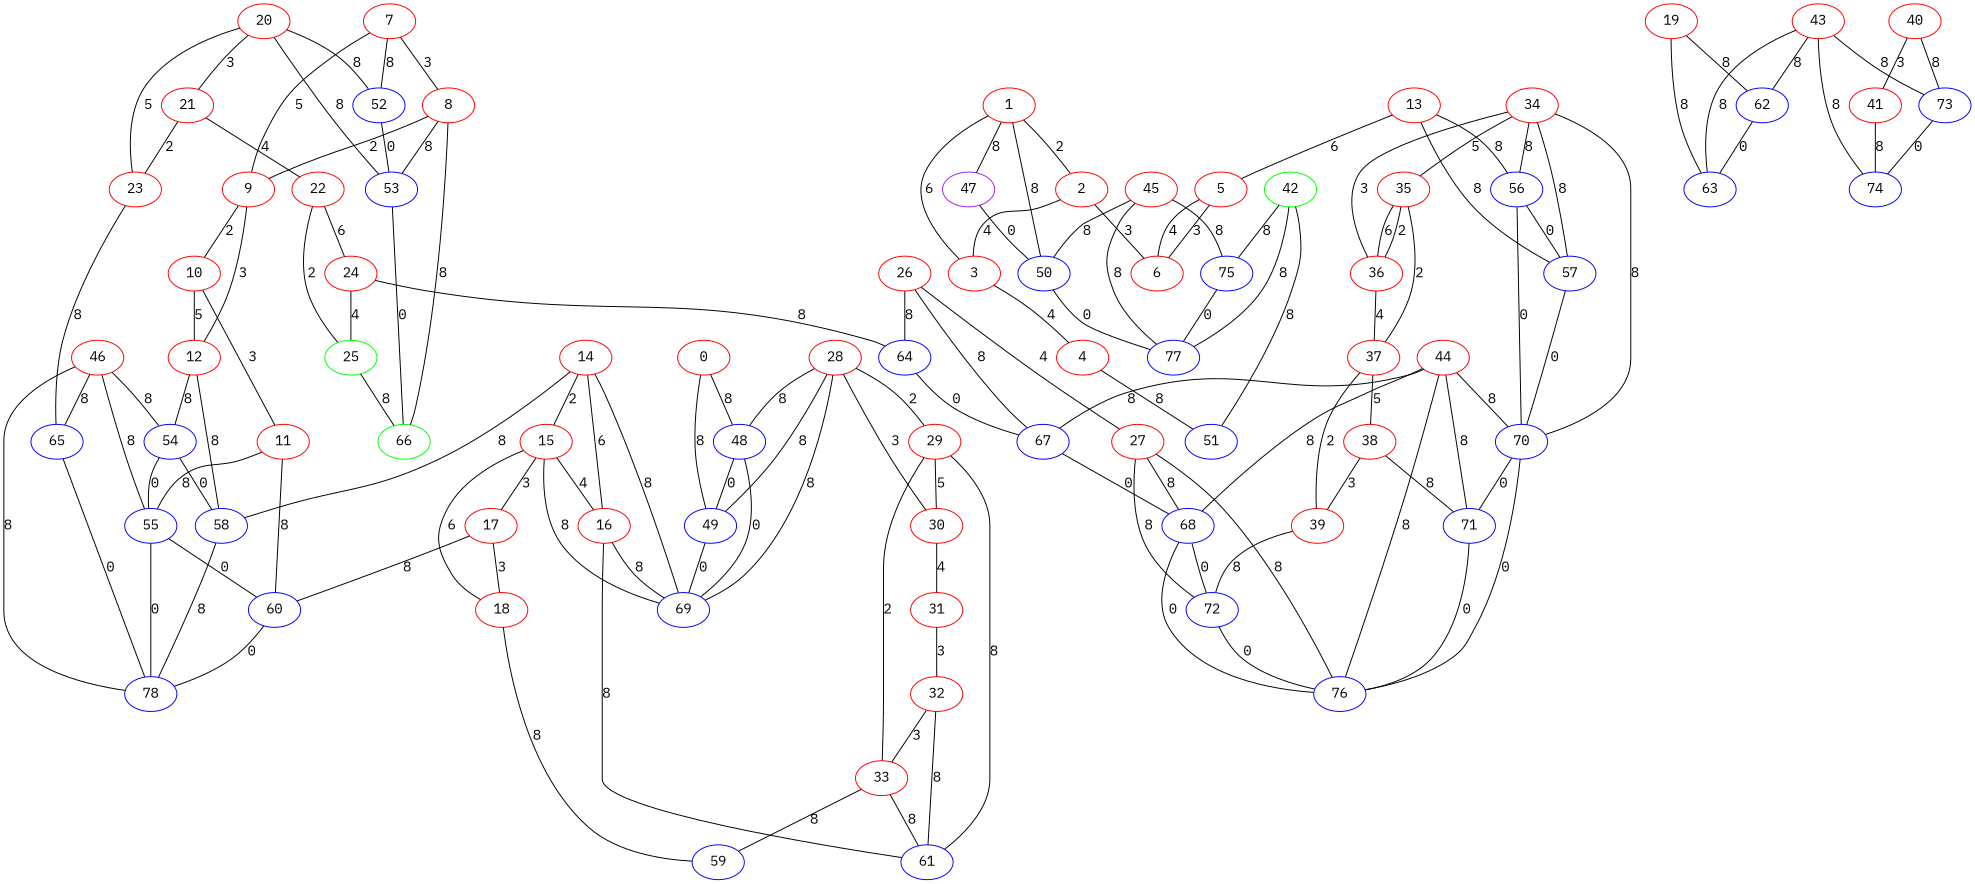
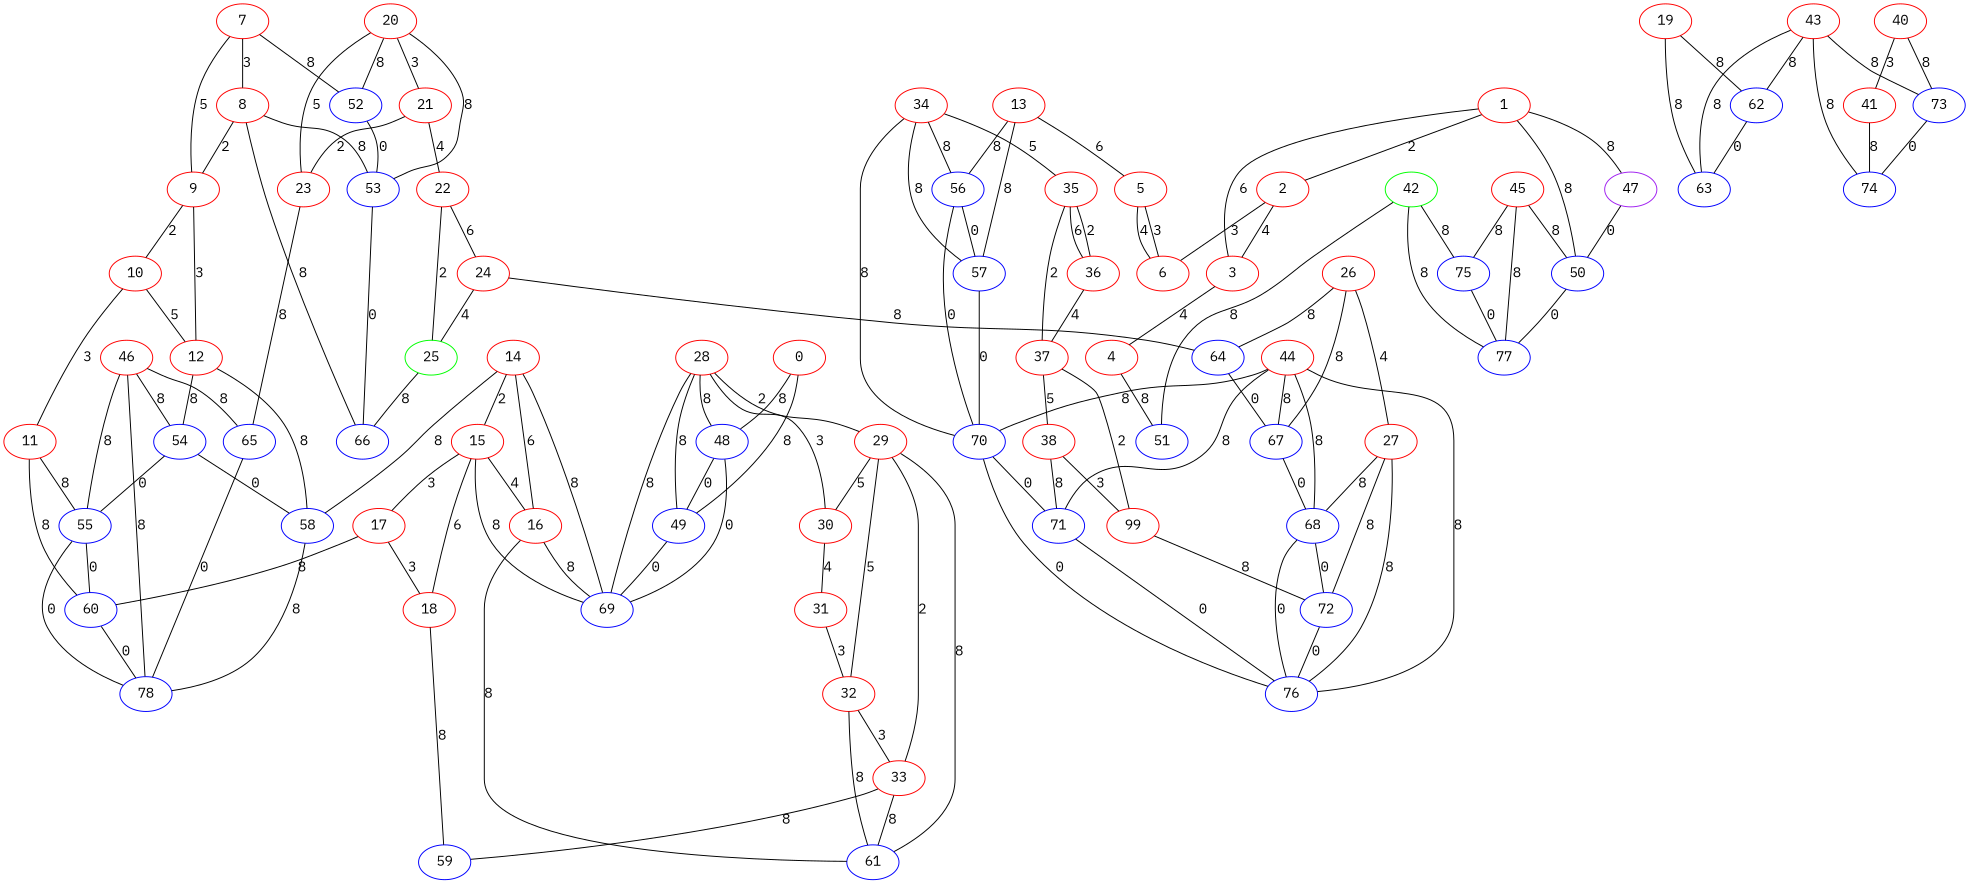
(1389, 151) -> none
(404, 442) -> (362, 442)
(1318, 526) -> (1133, 526)
none -> (865, 568)
